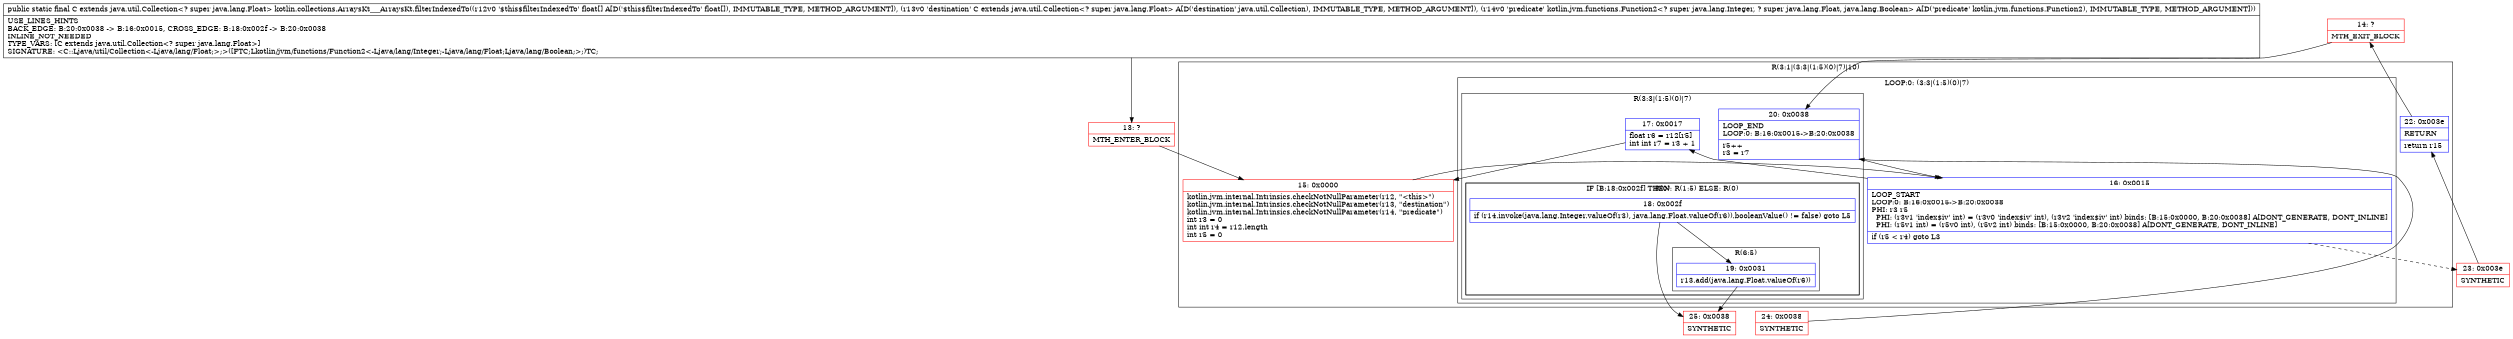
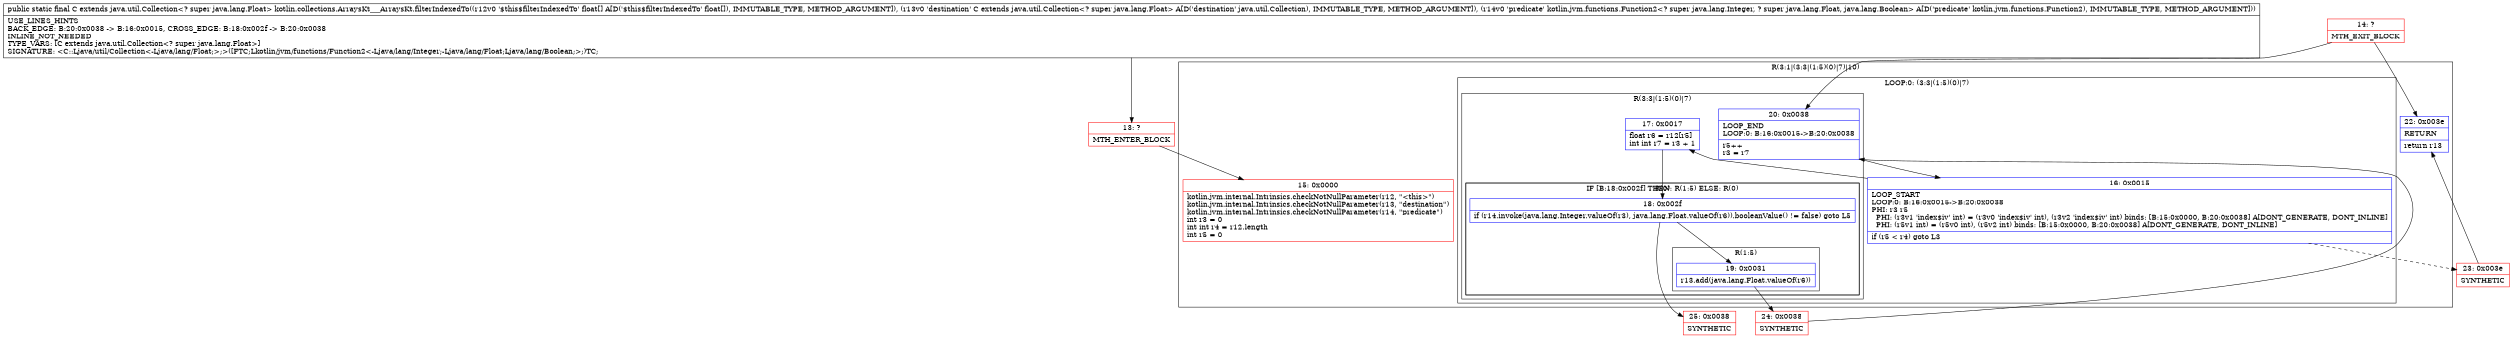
(2391, 82) -> (2393, 73)
(2423, 146) -> (2423, 146)
(1546, 160) -> (1663, 172)
(1675, 162) -> none
(1746, 253) -> (1746, 253)
(1729, 297) -> (1762, 297)
